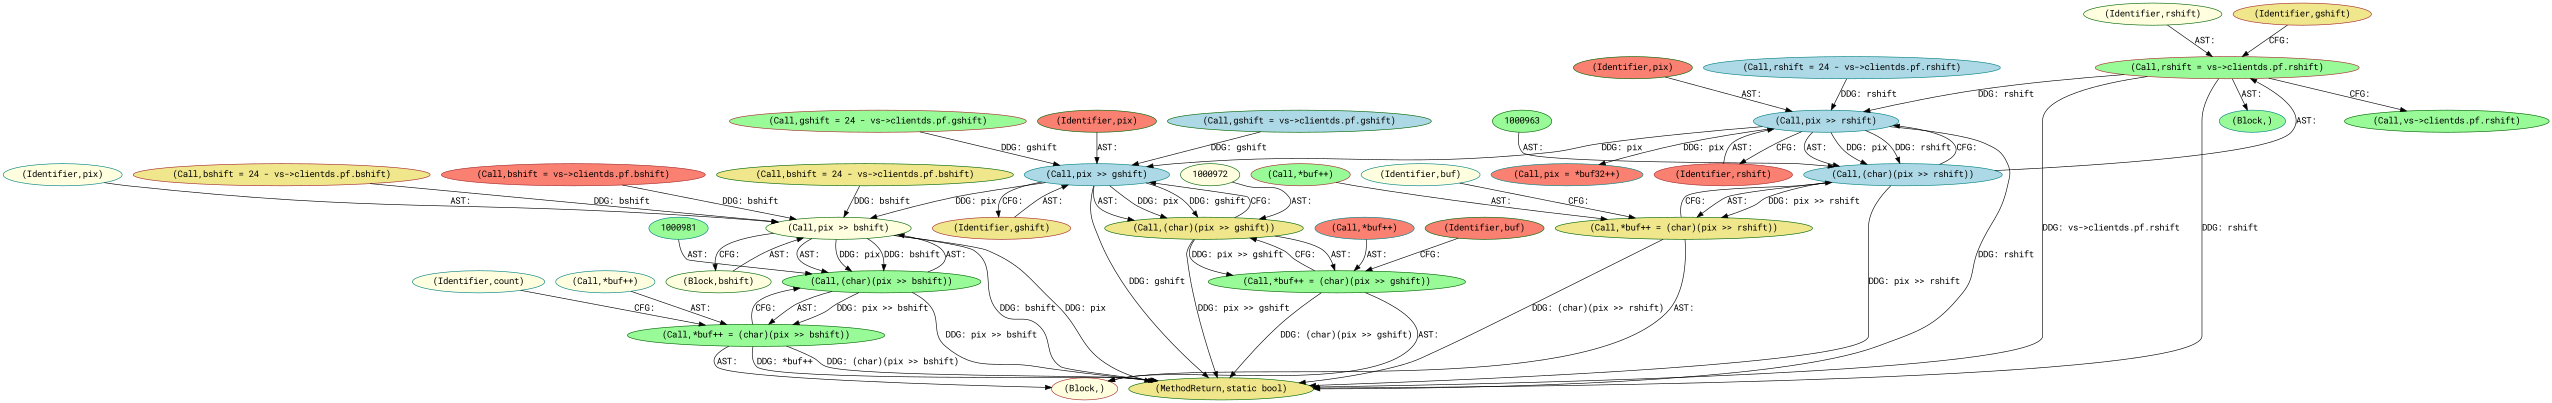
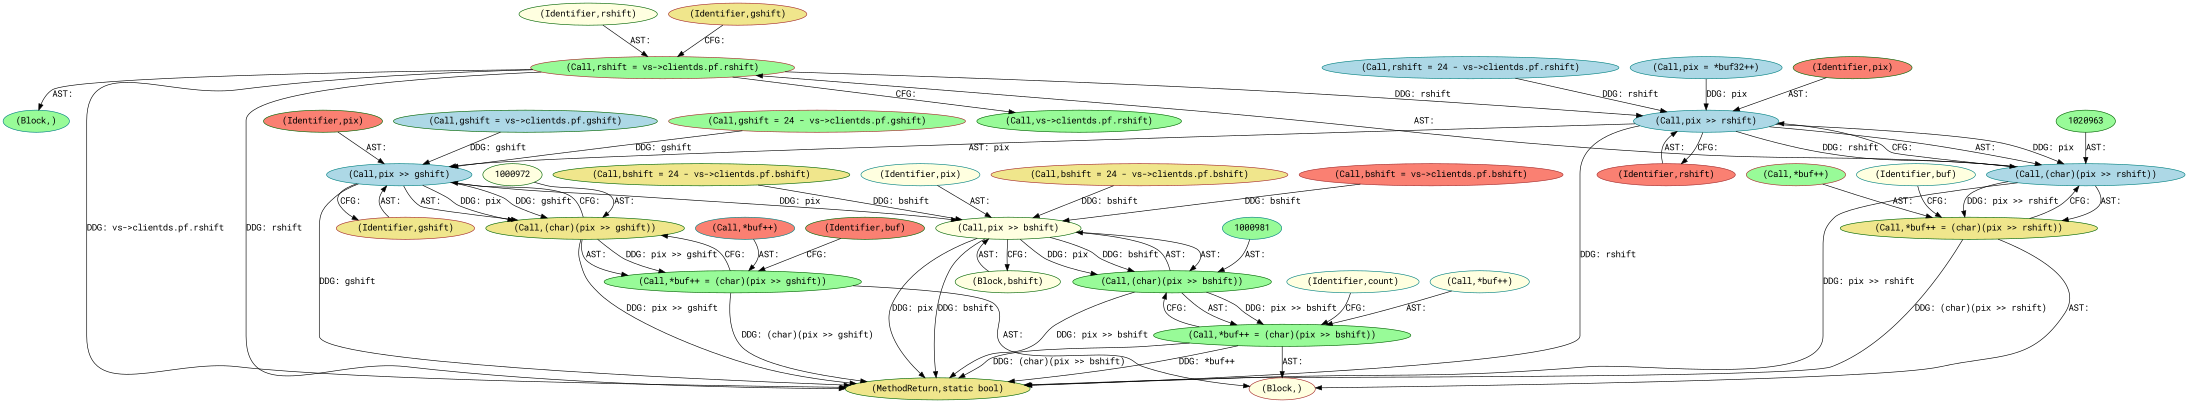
(1522, 121) -> (2086, 121)
(1688, 142) -> (1706, 91)
(1622, 148) -> (989, 148)
(1567, 175) -> (1706, 68)
